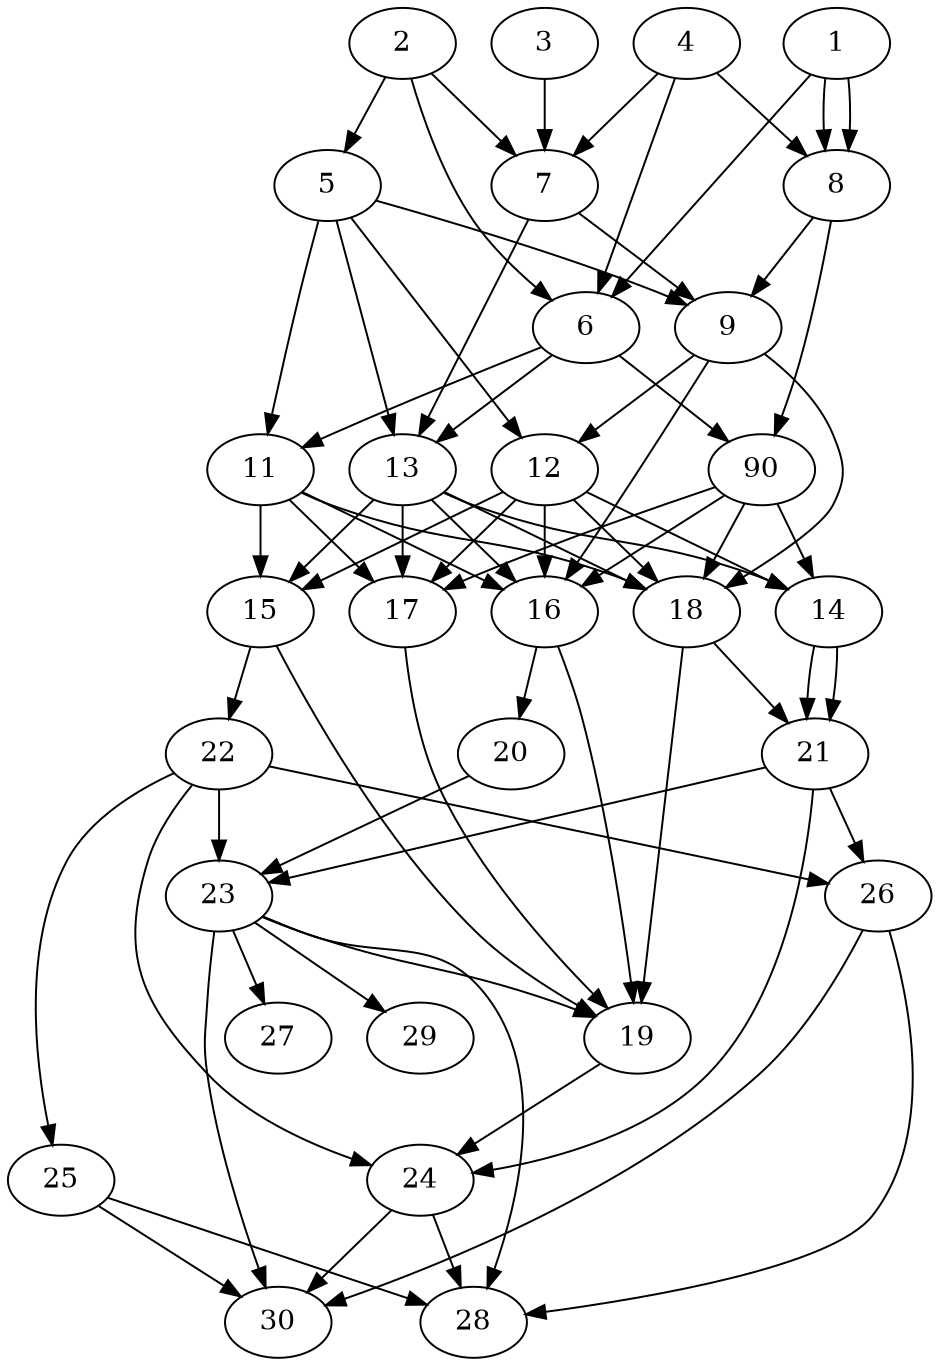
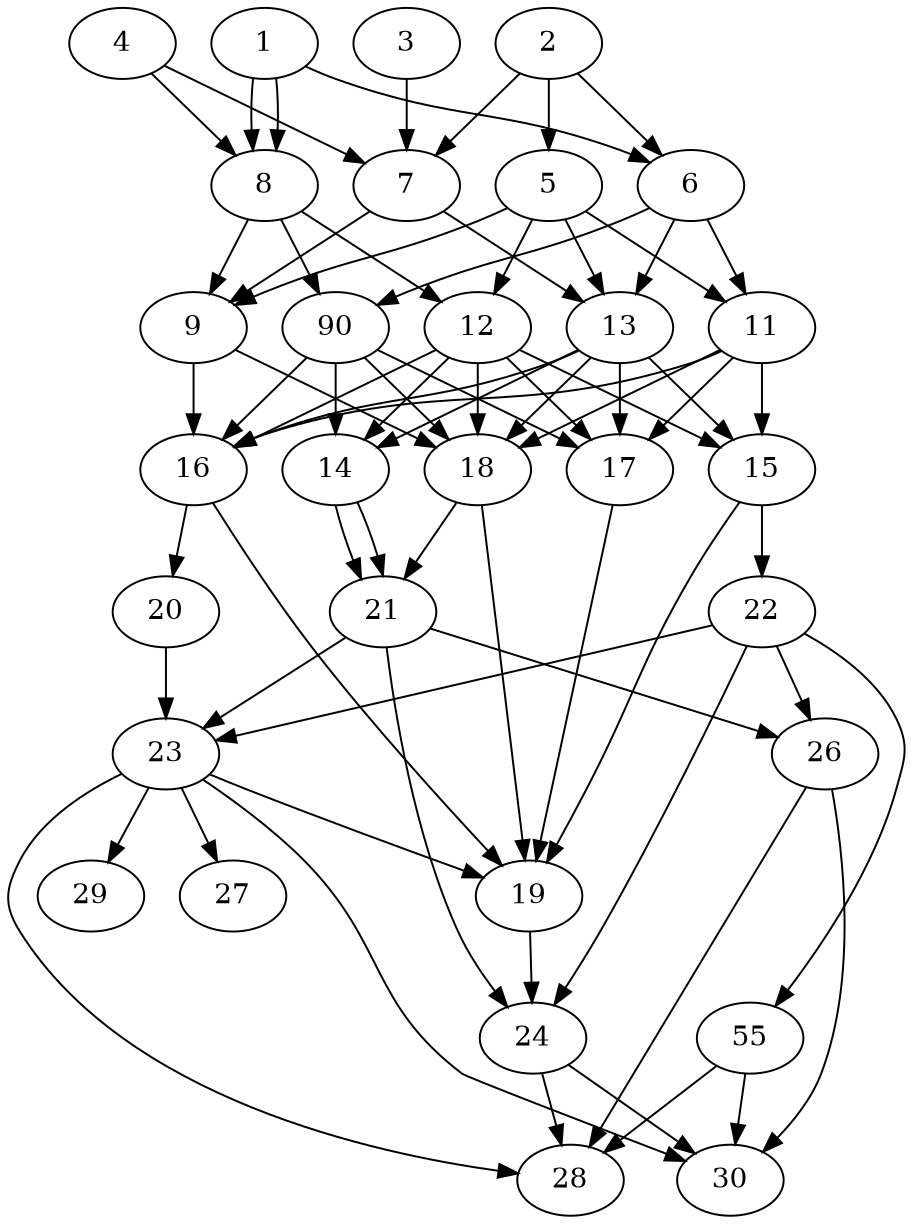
(640, 176) -> none
(645, 393) -> (357, 247)
(61, 1180) -> (750, 1038)
